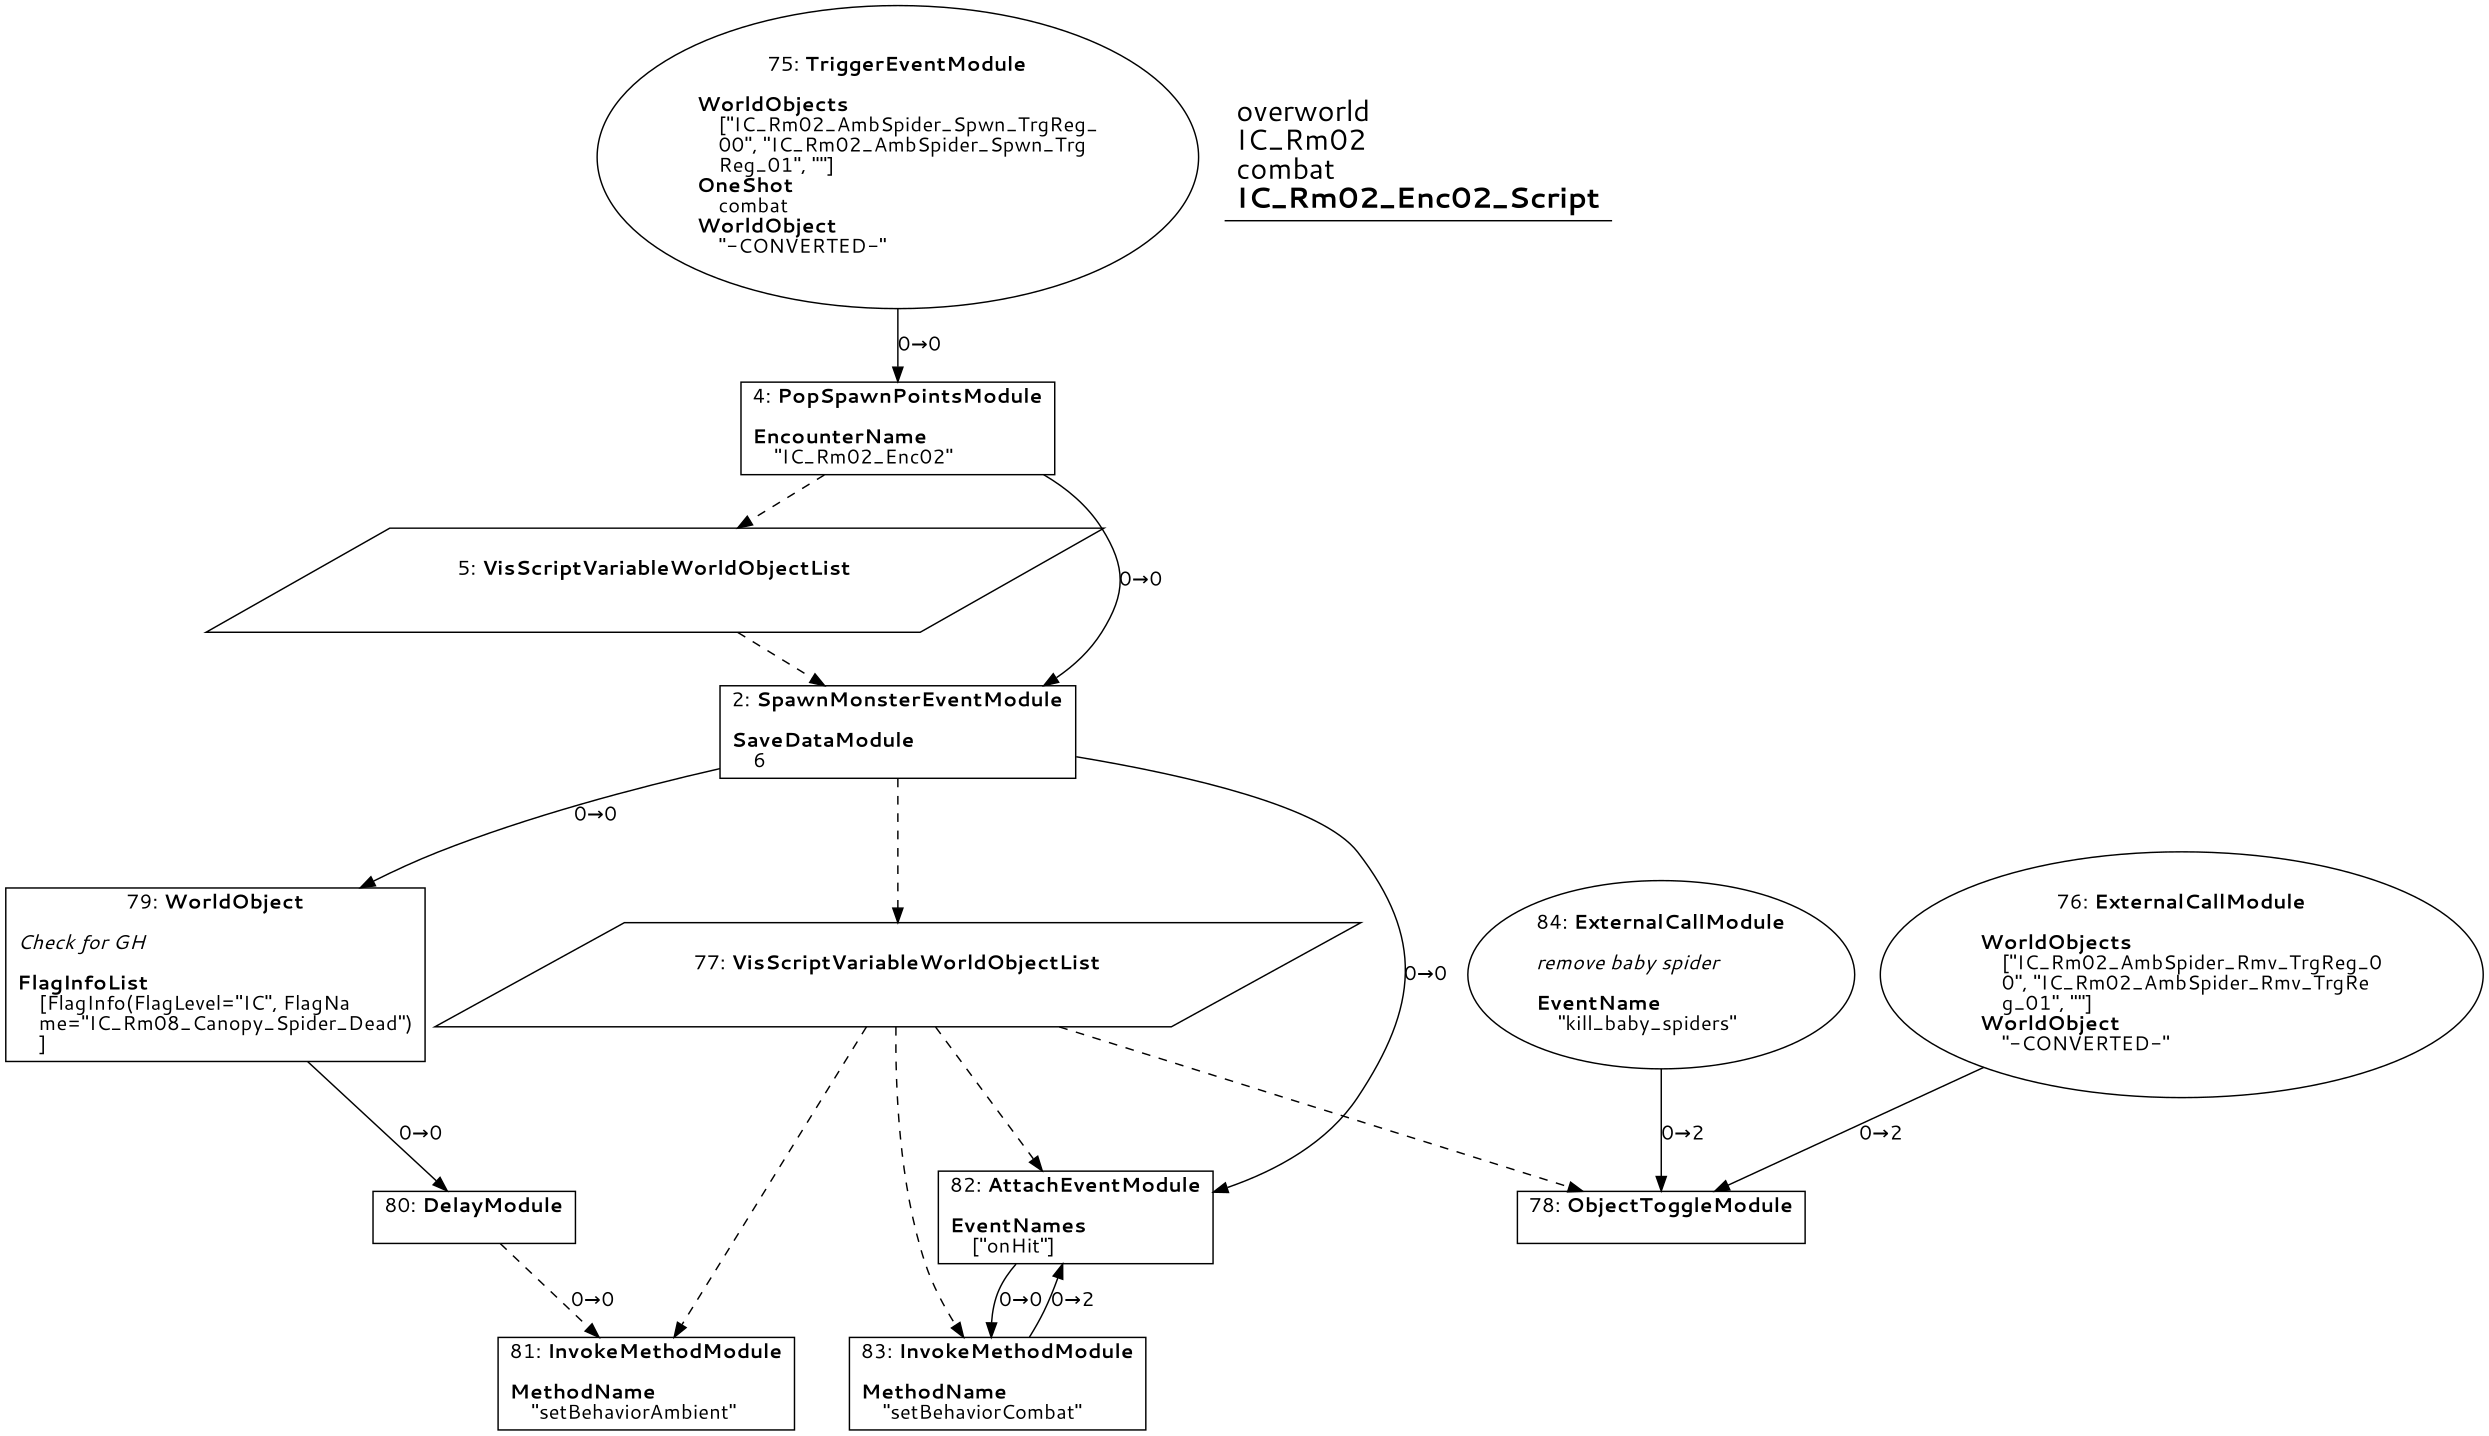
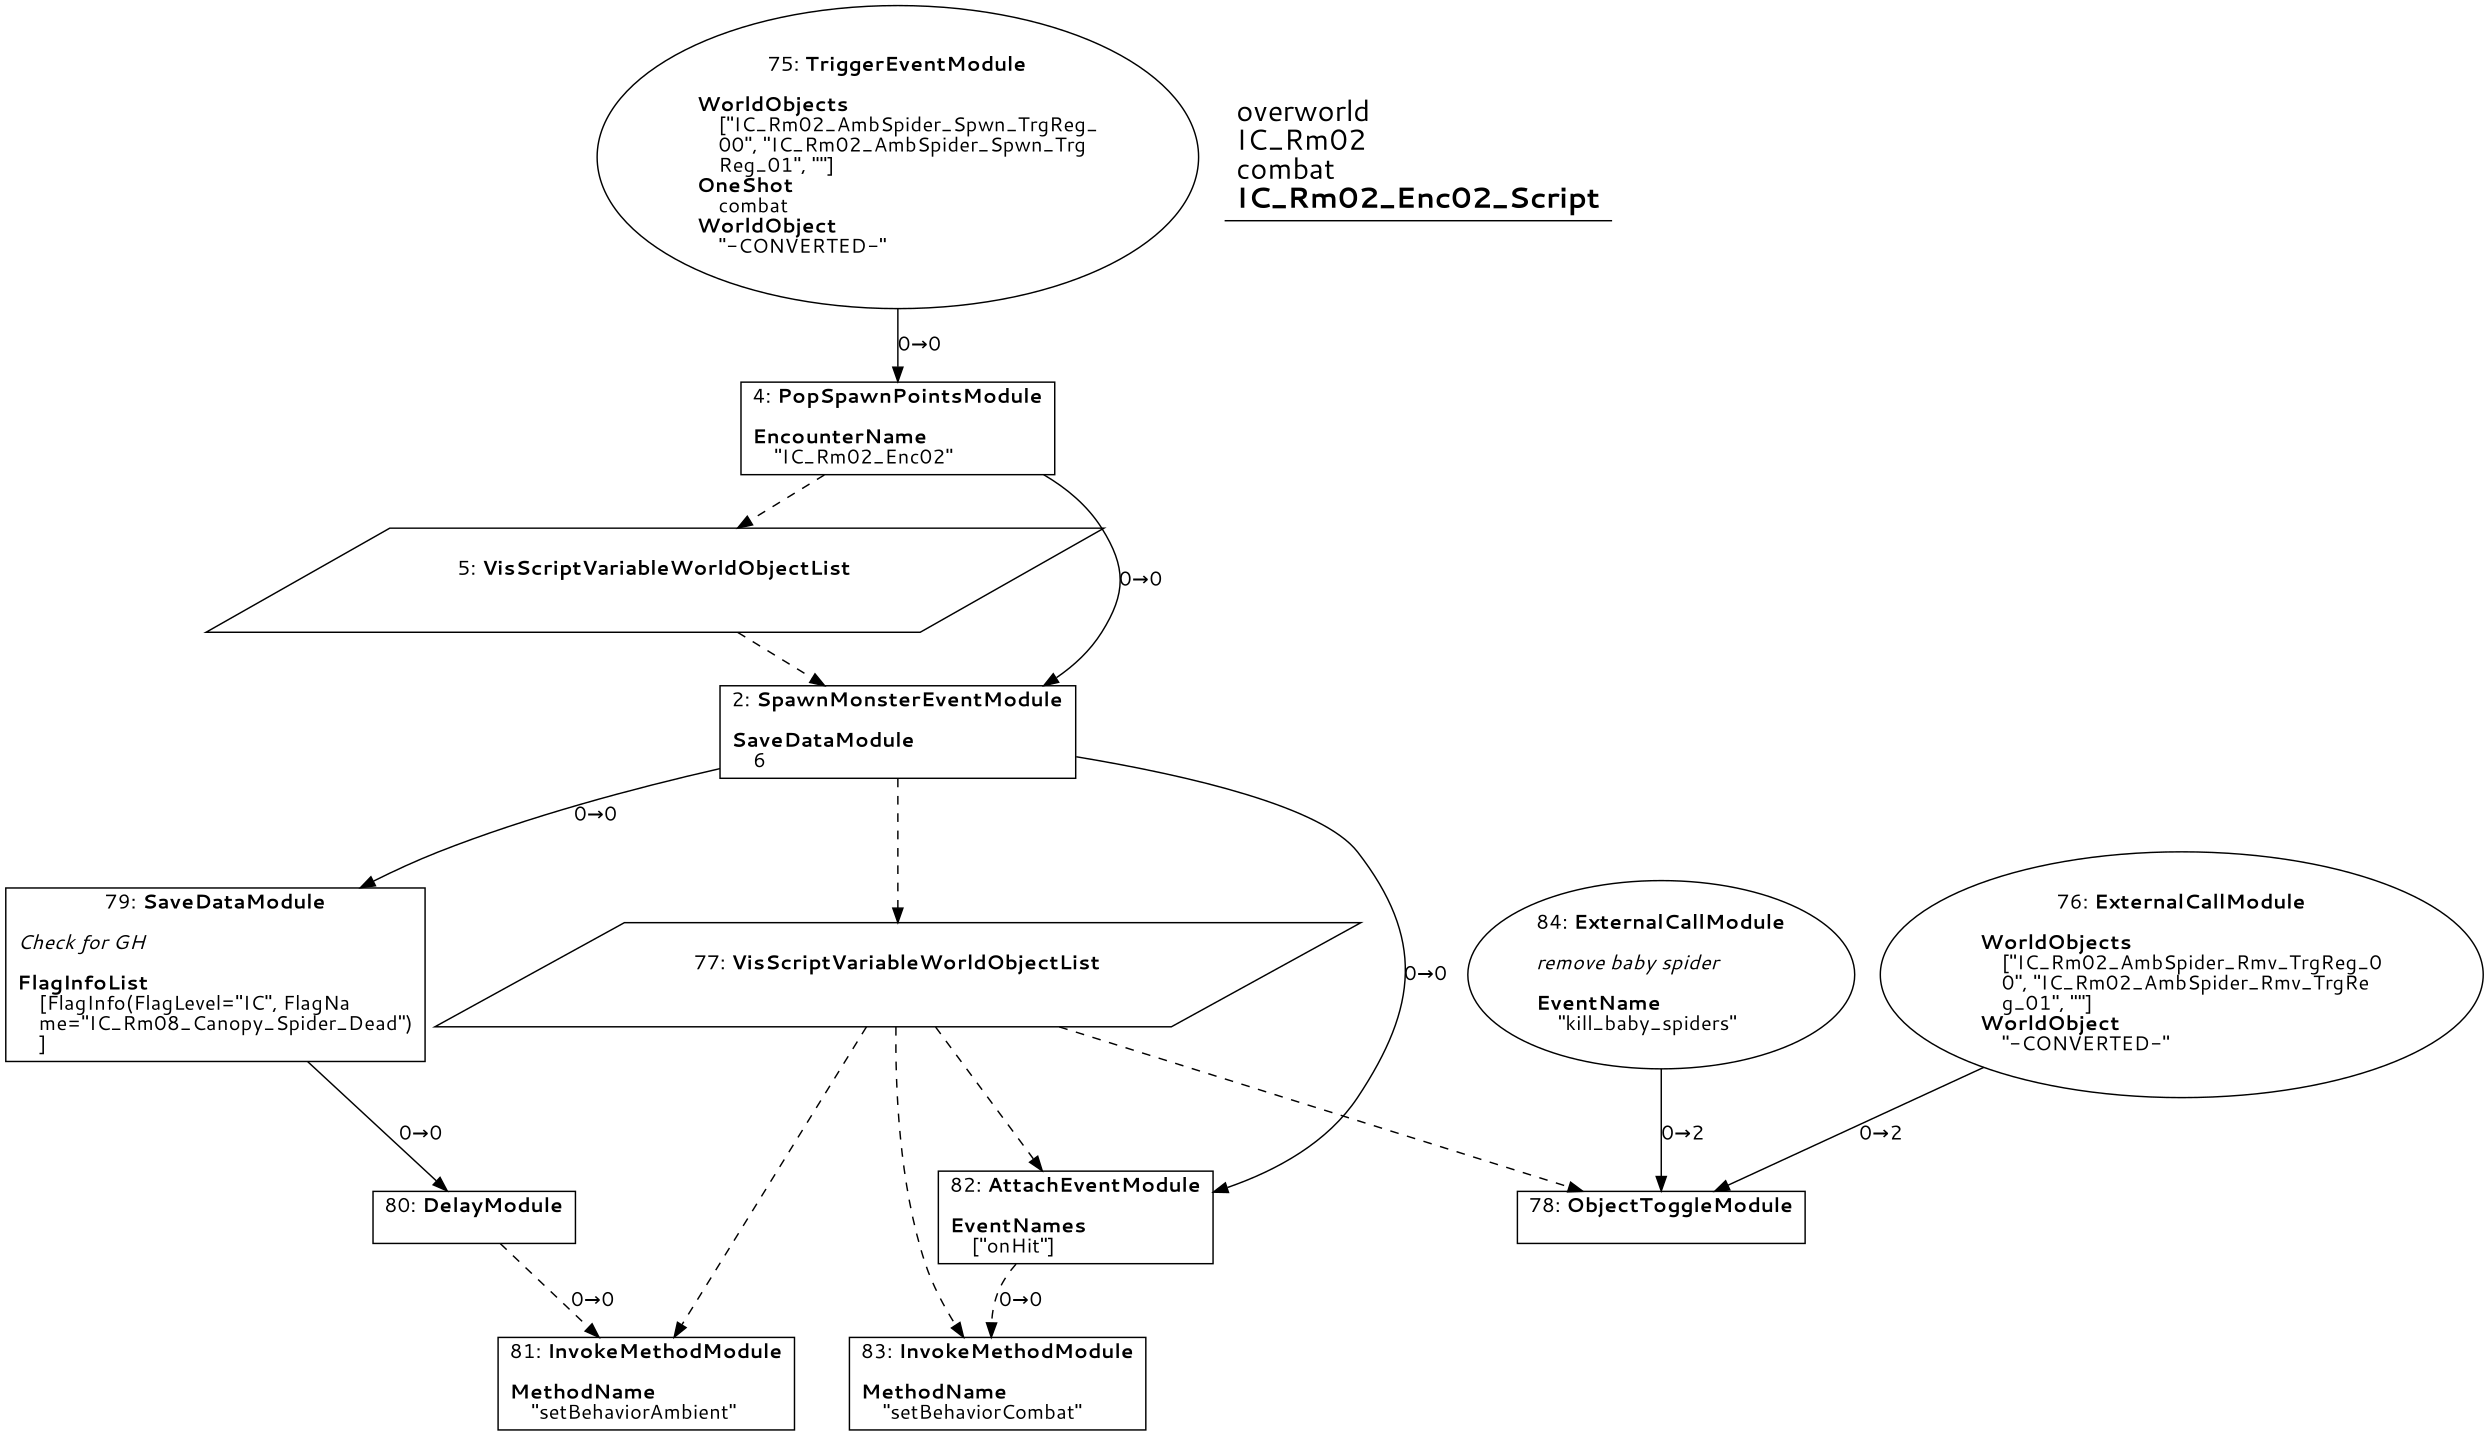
(234, 902) -> (234, 902)
(998, 1291) -> (998, 1291)
(1045, 1308) -> none
